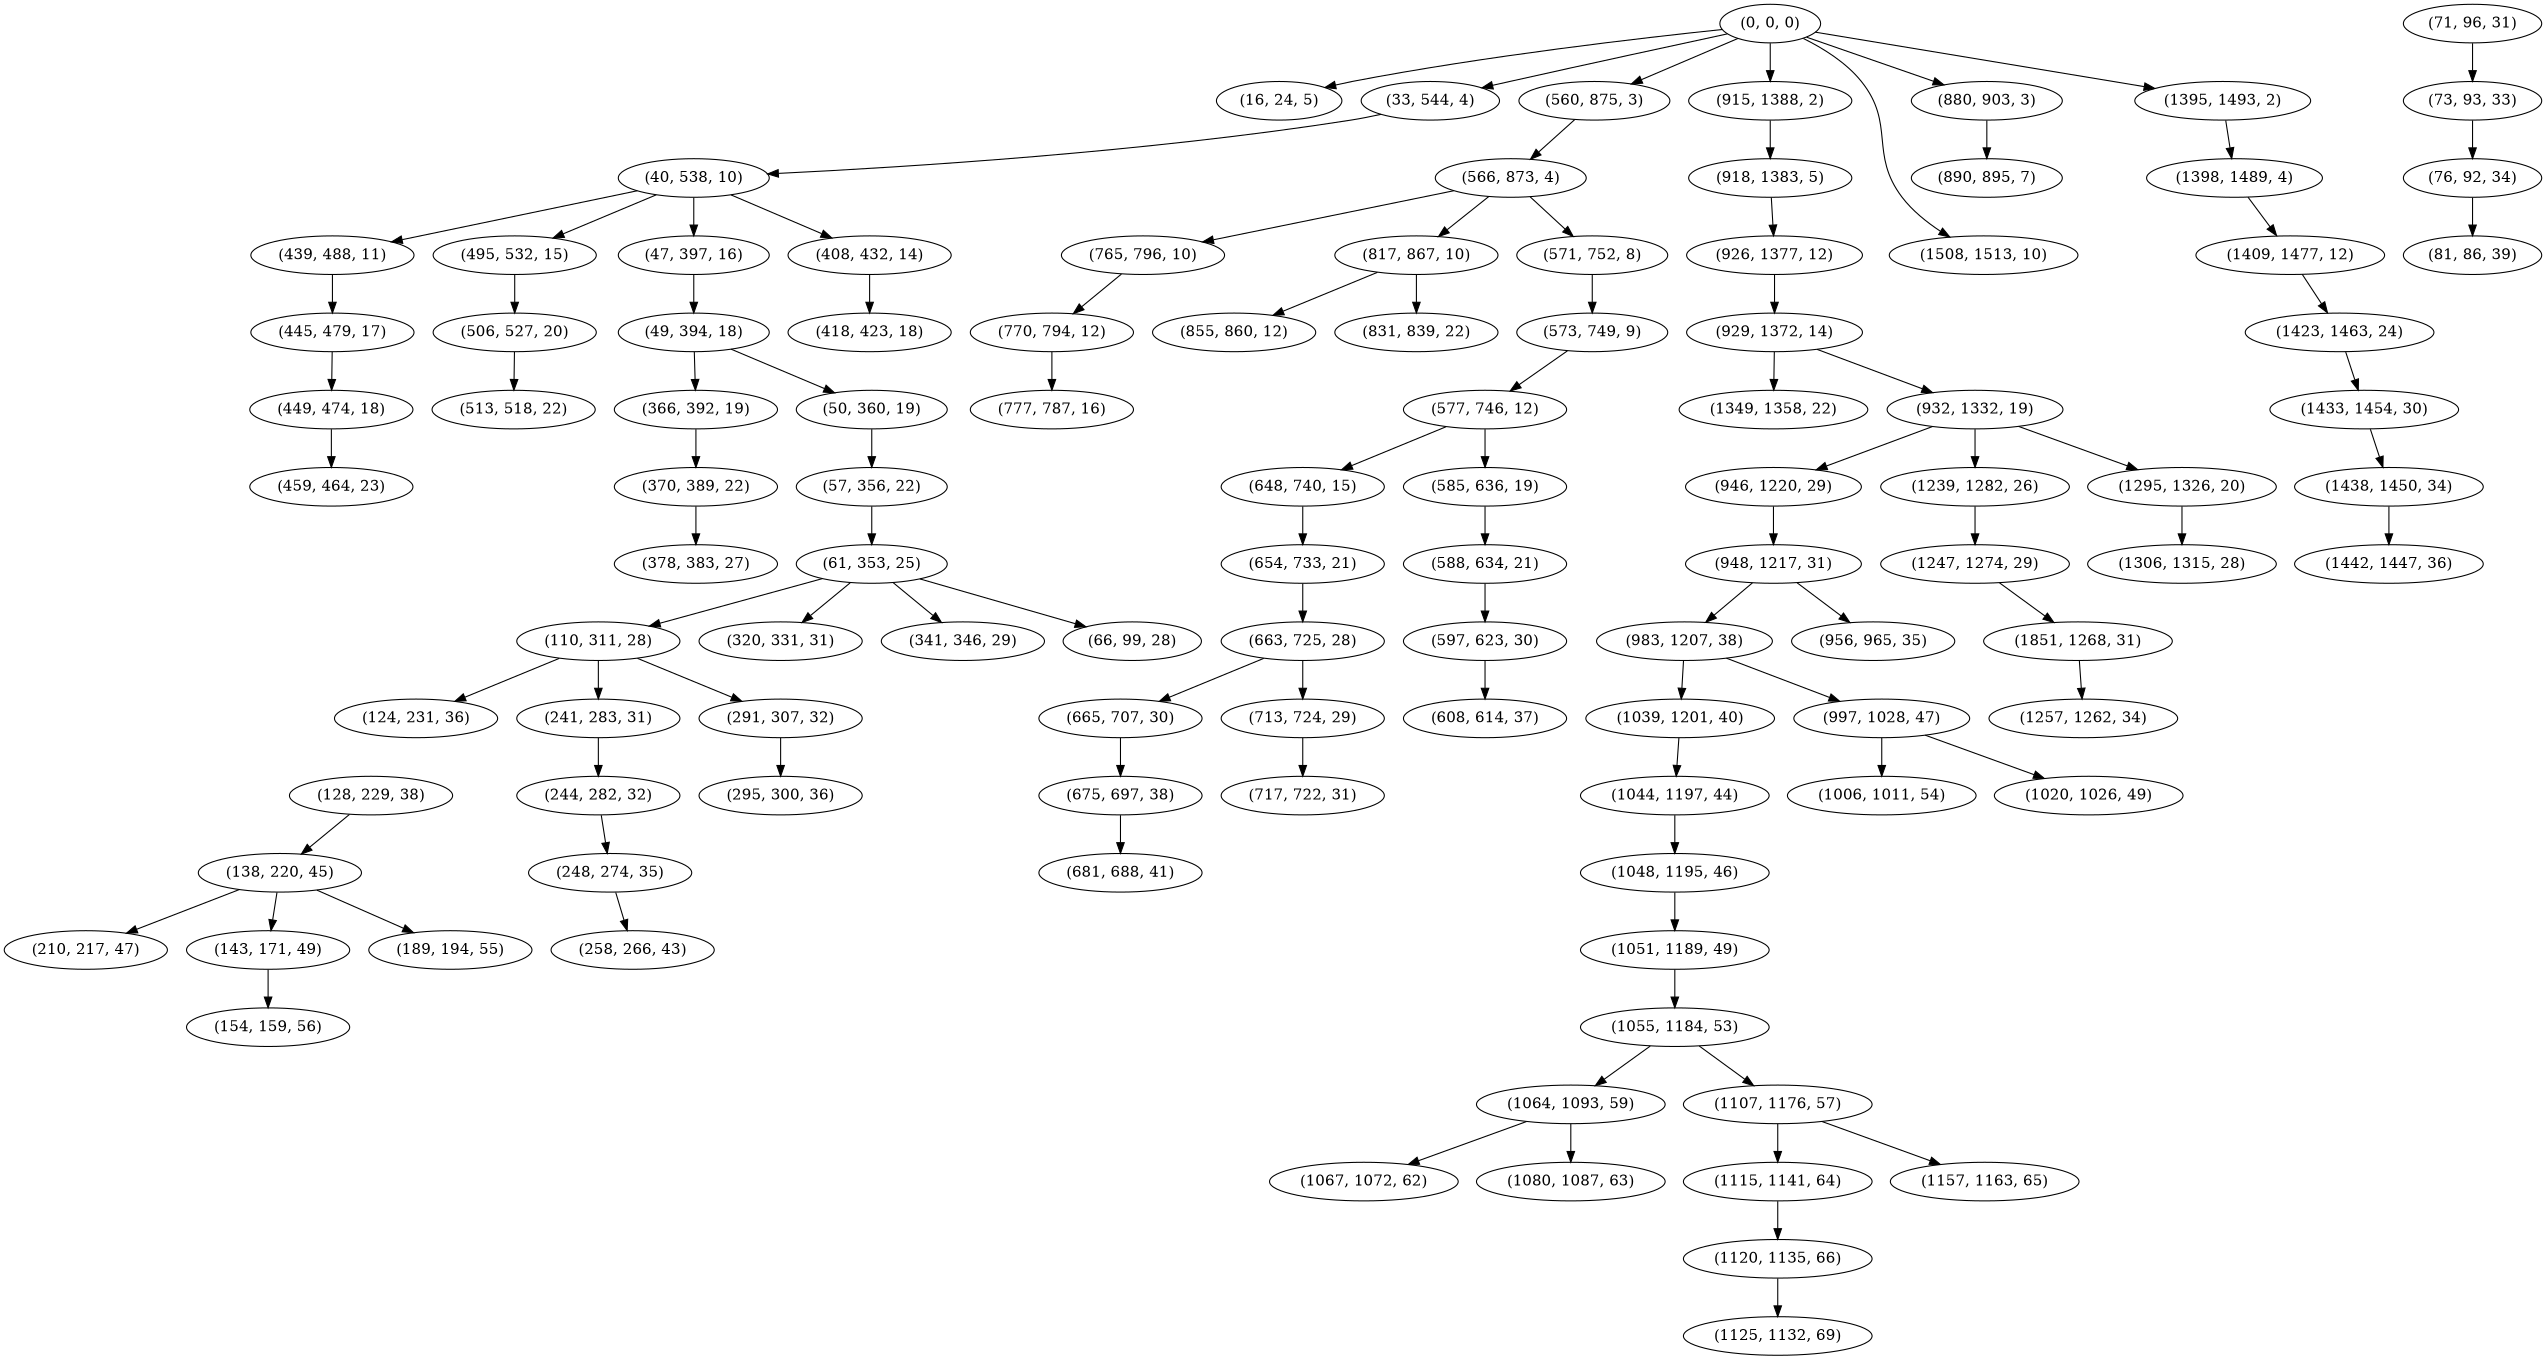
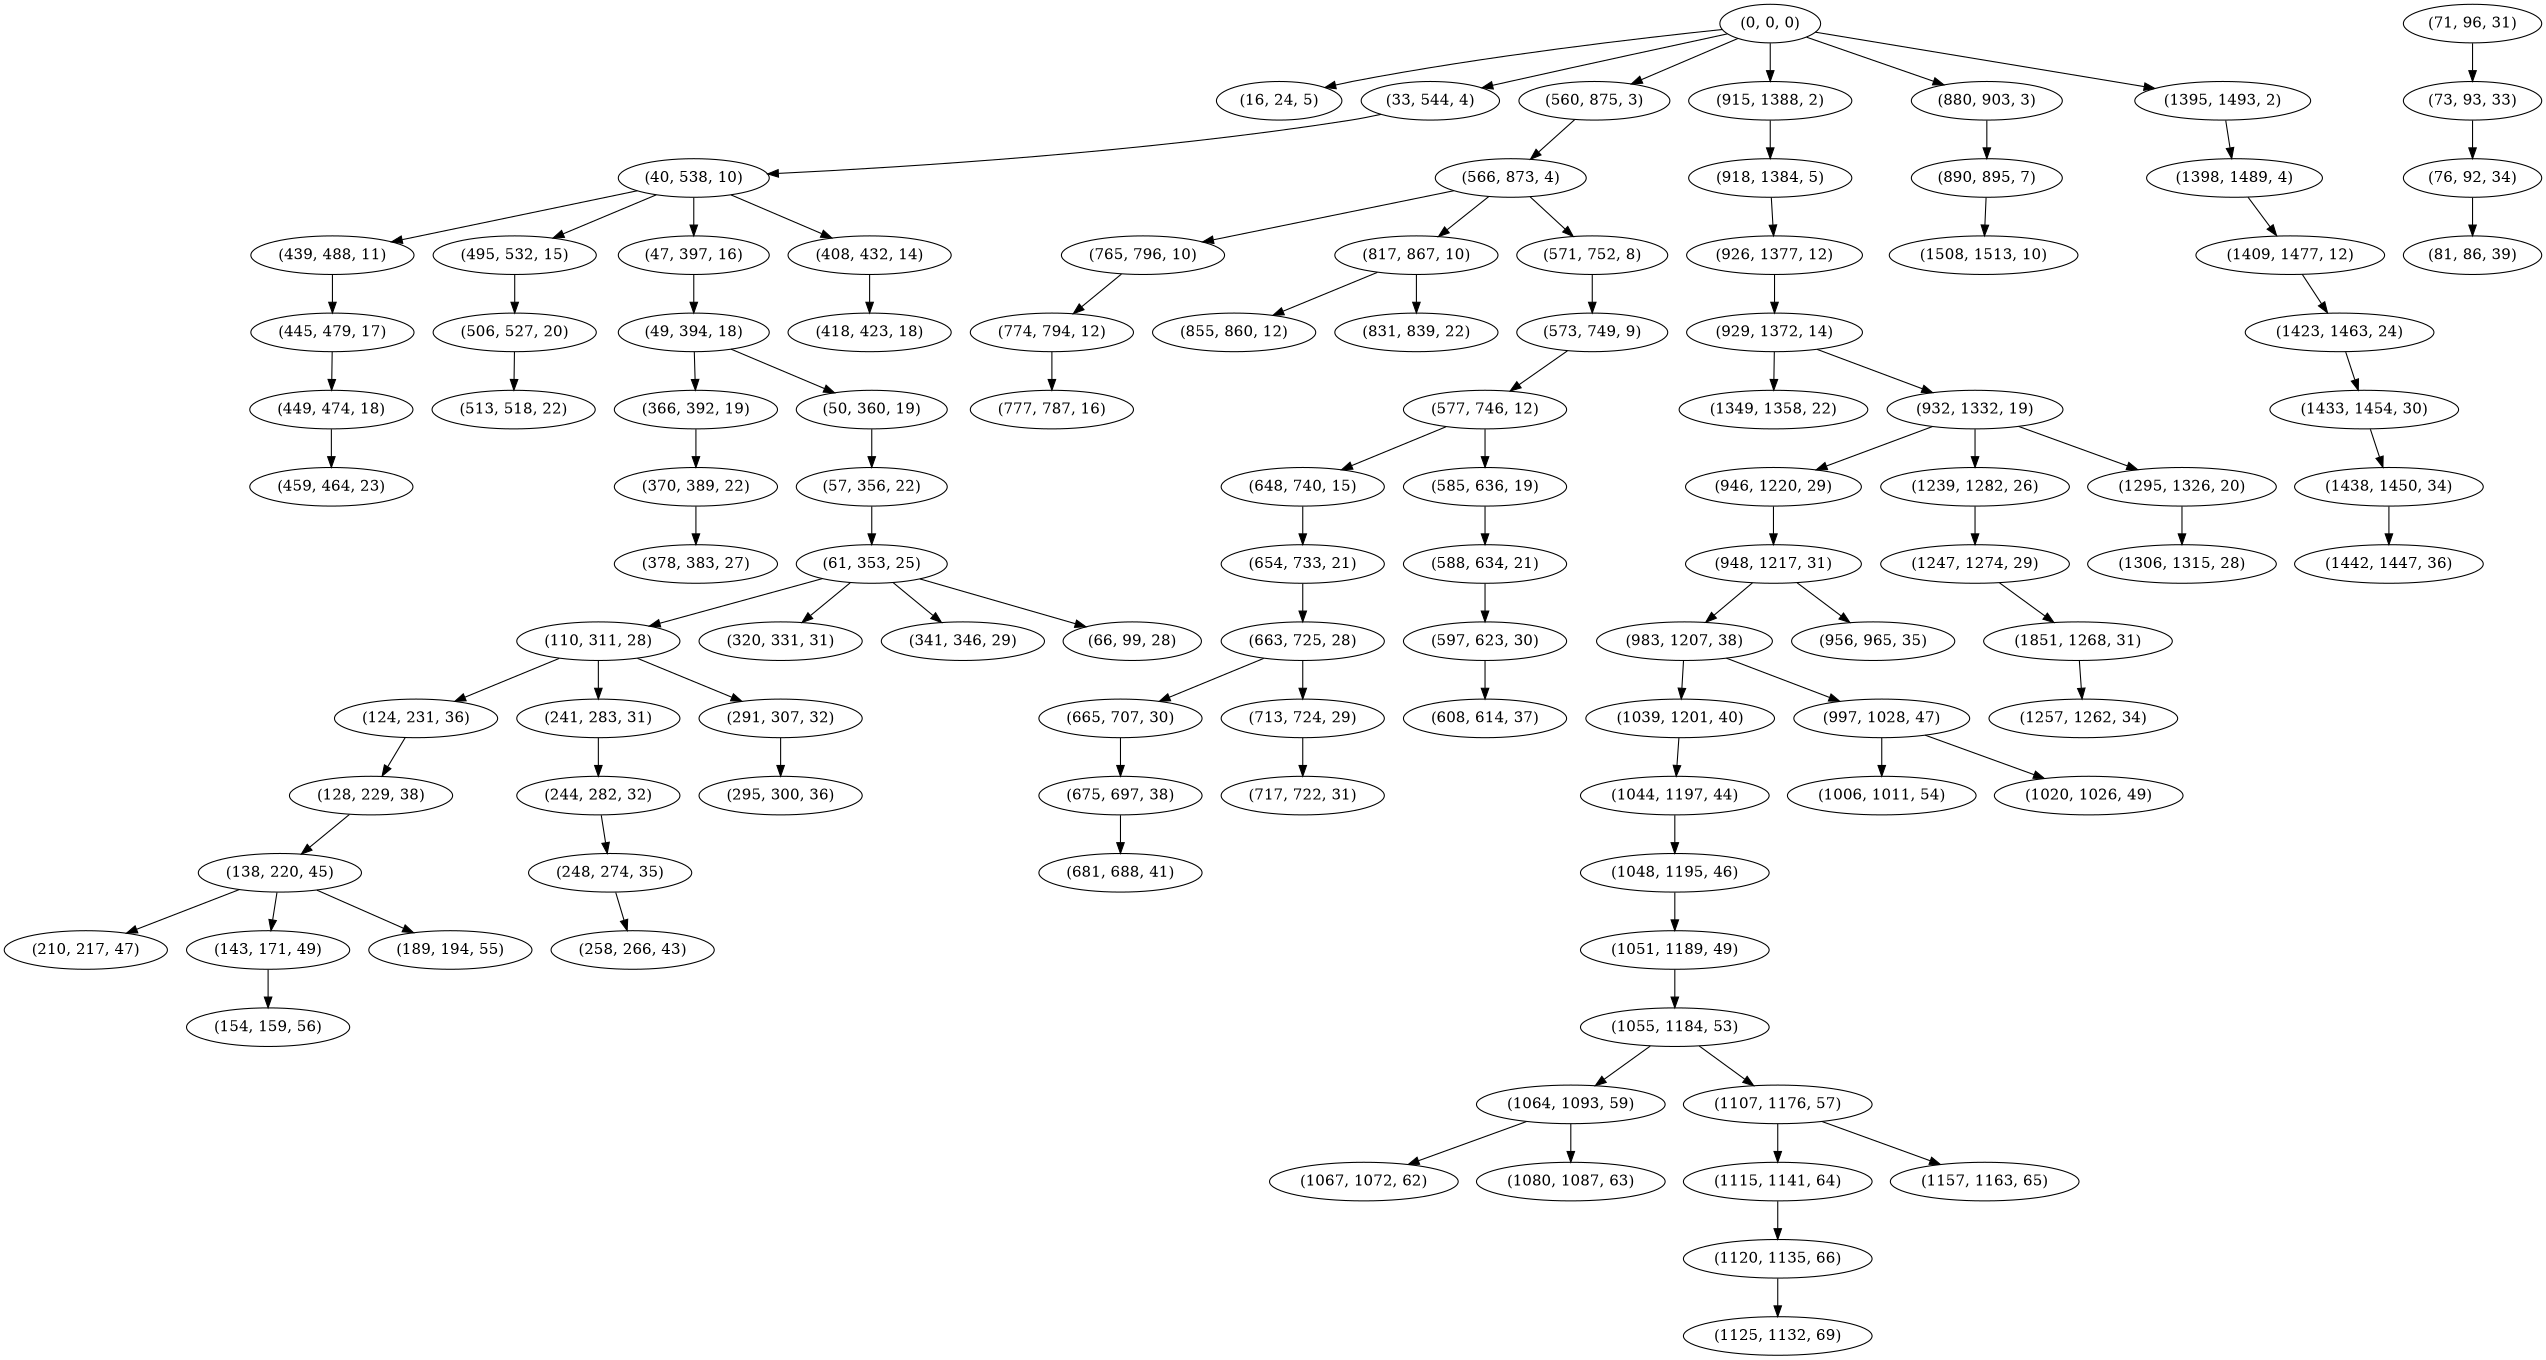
(1881, 129) -> (1986, 211)
(1770, 178) -> (1770, 178)
(1052, 332) -> (1052, 332)
none -> (396, 752)
